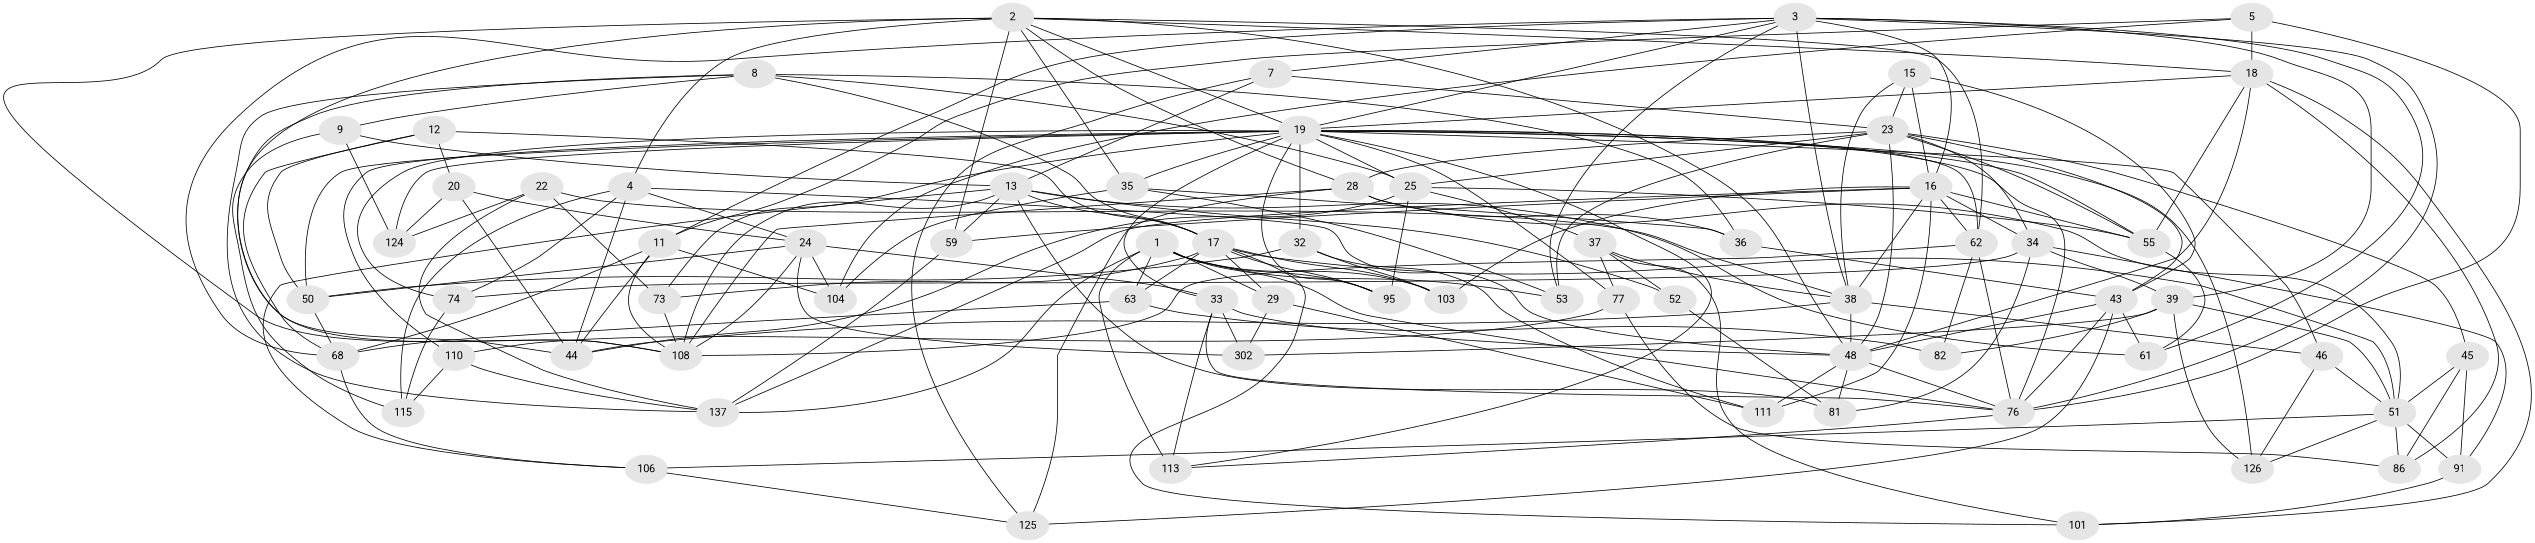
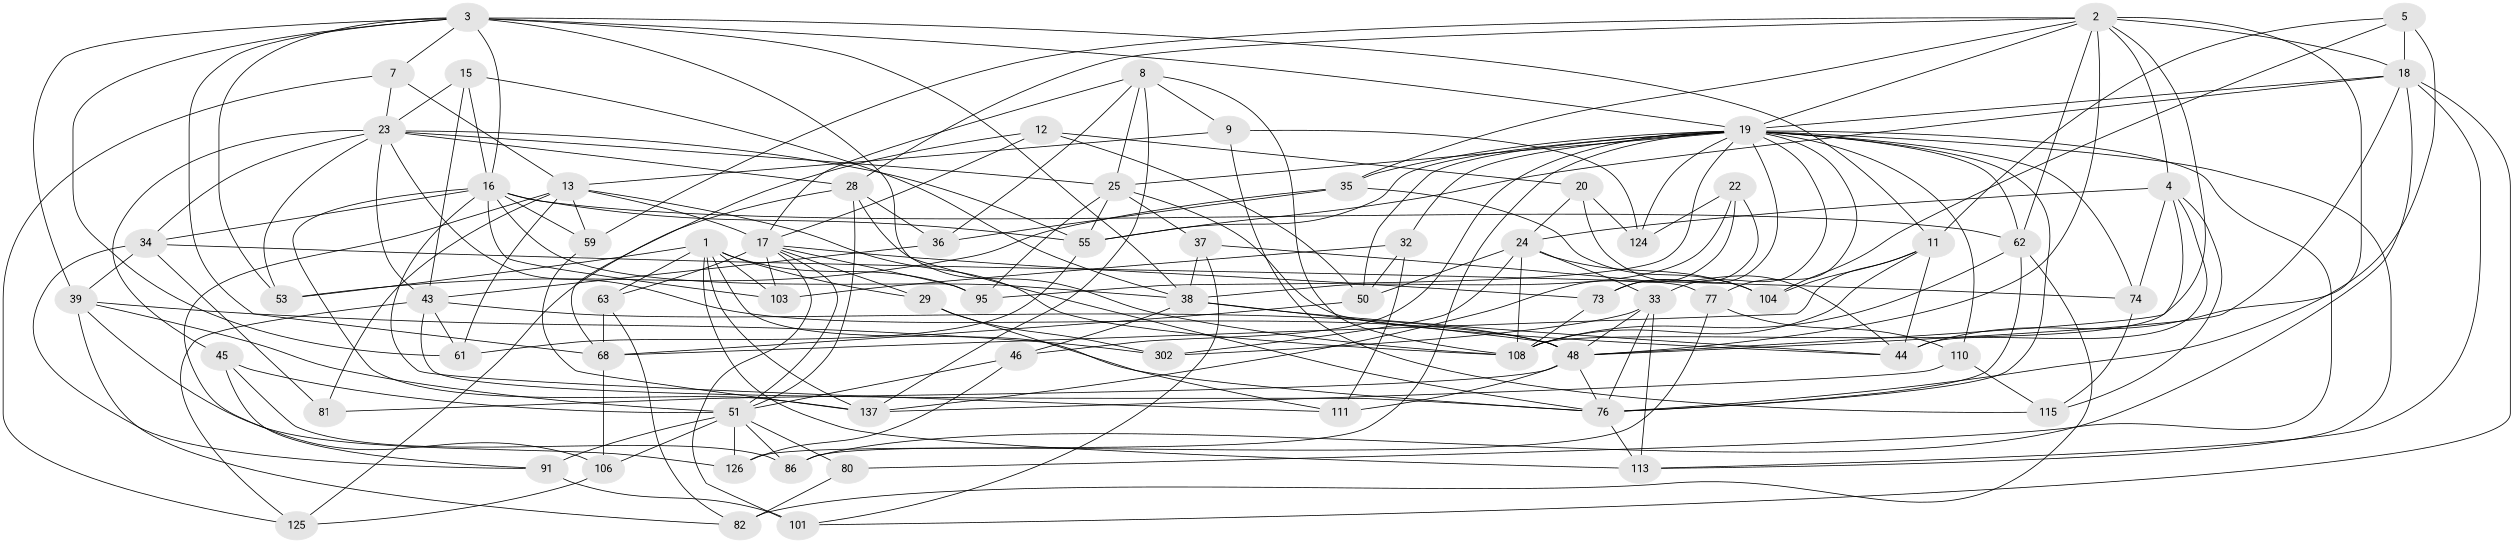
(1675, 300) -> none
none -> (2334, 434)
none -> (848, 469)
